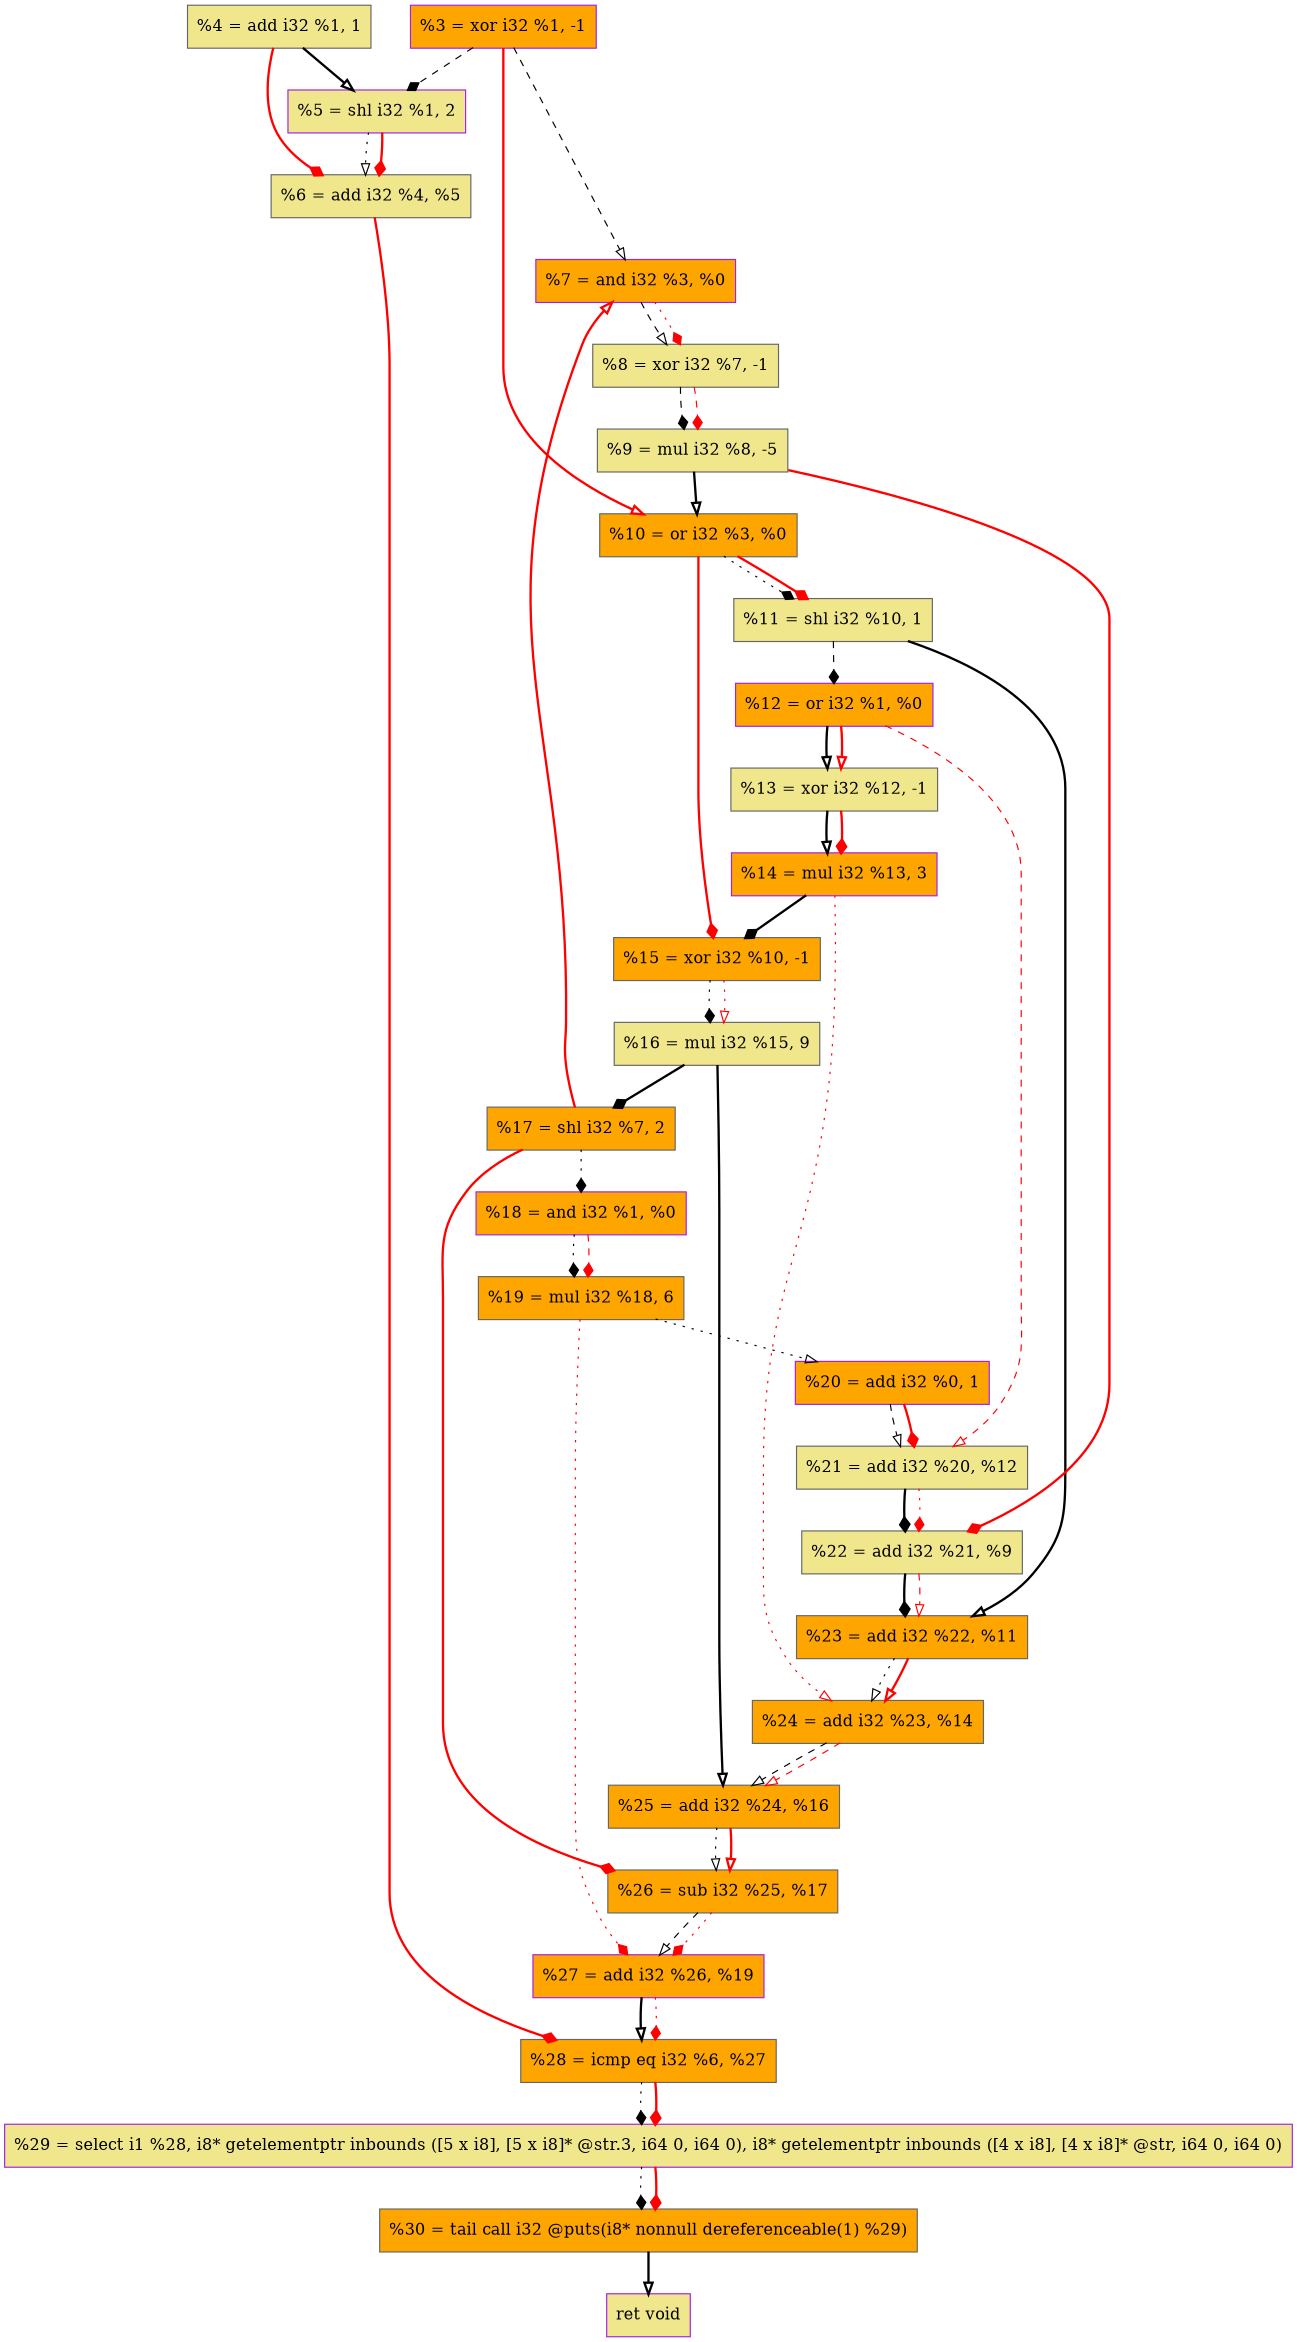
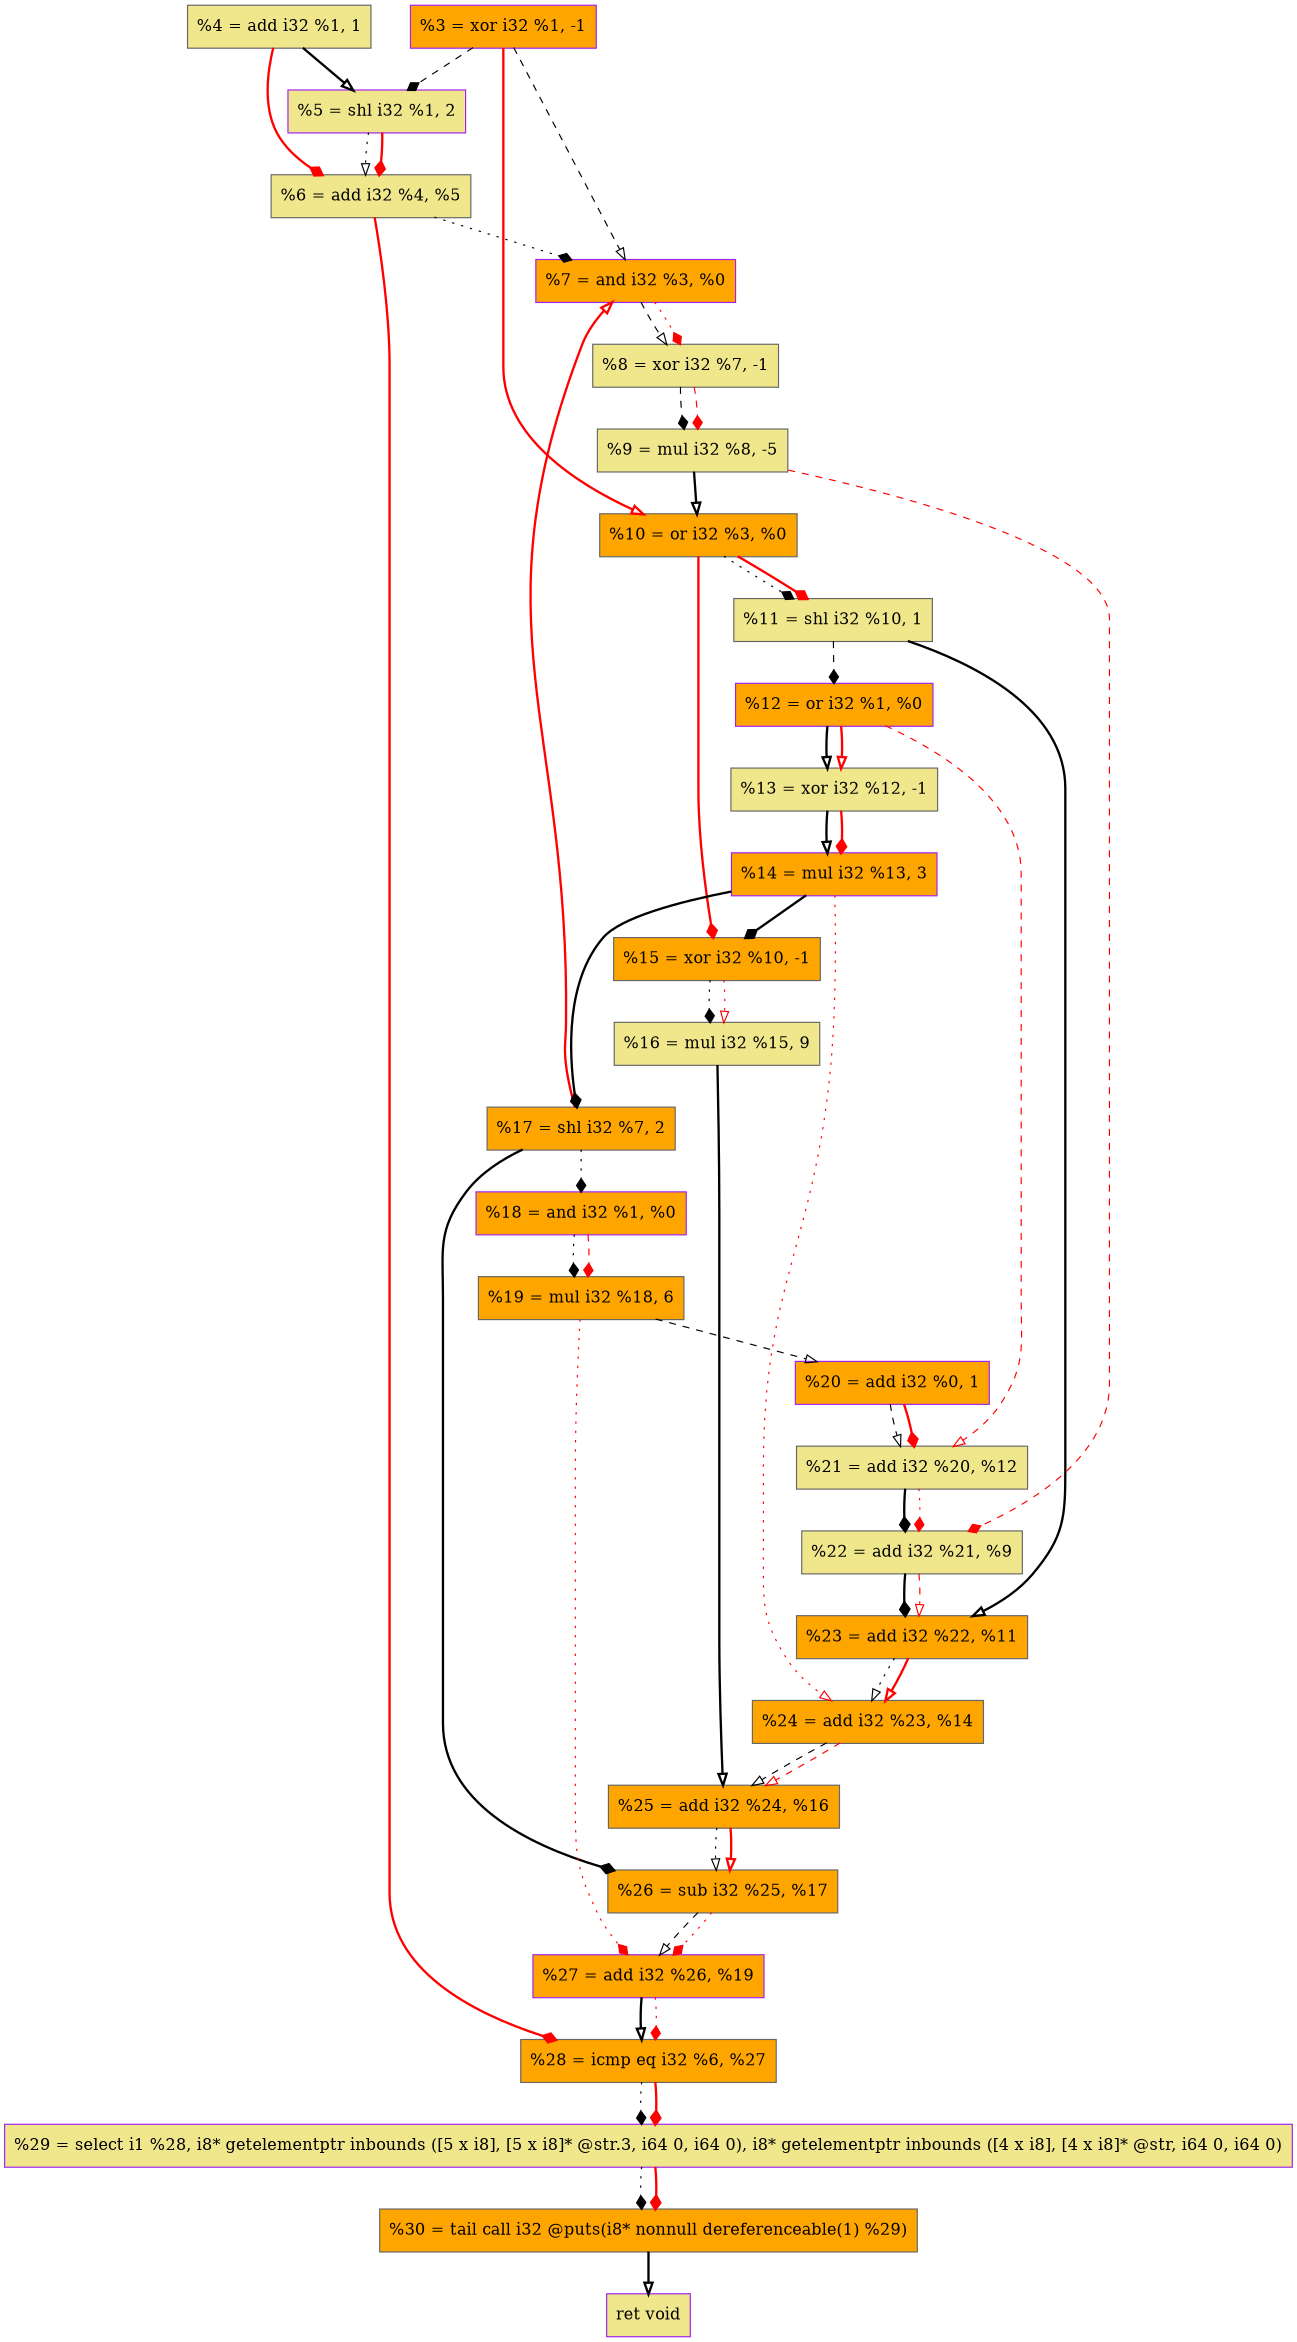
none -> (496, 236)
(1109, 919) -> (1109, 919)
(655, 1083) -> (596, 948)
(731, 1339) -> (731, 1339)
(443, 1533) -> (443, 1533)
